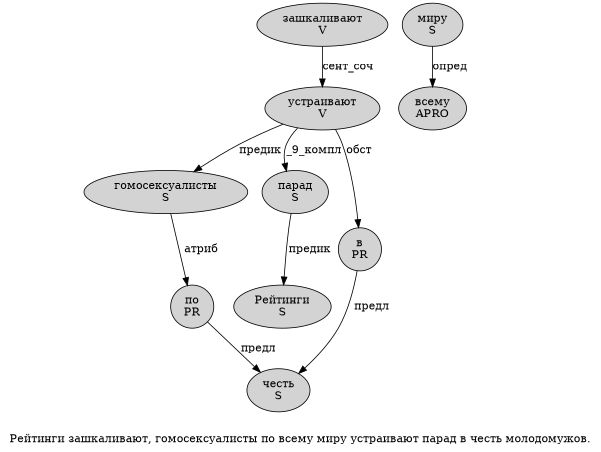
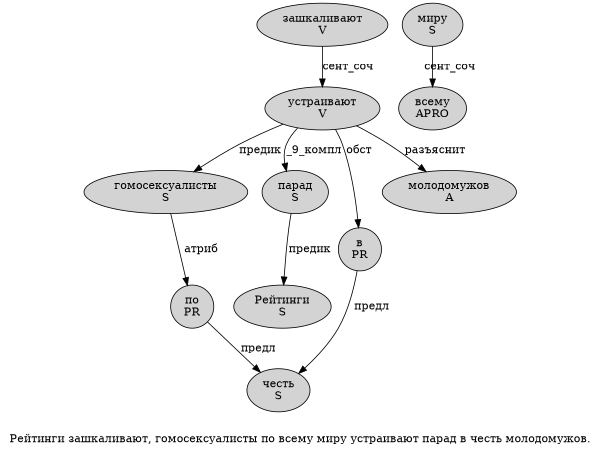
(450, 67) -> (450, 67)
none -> (449, 192)
